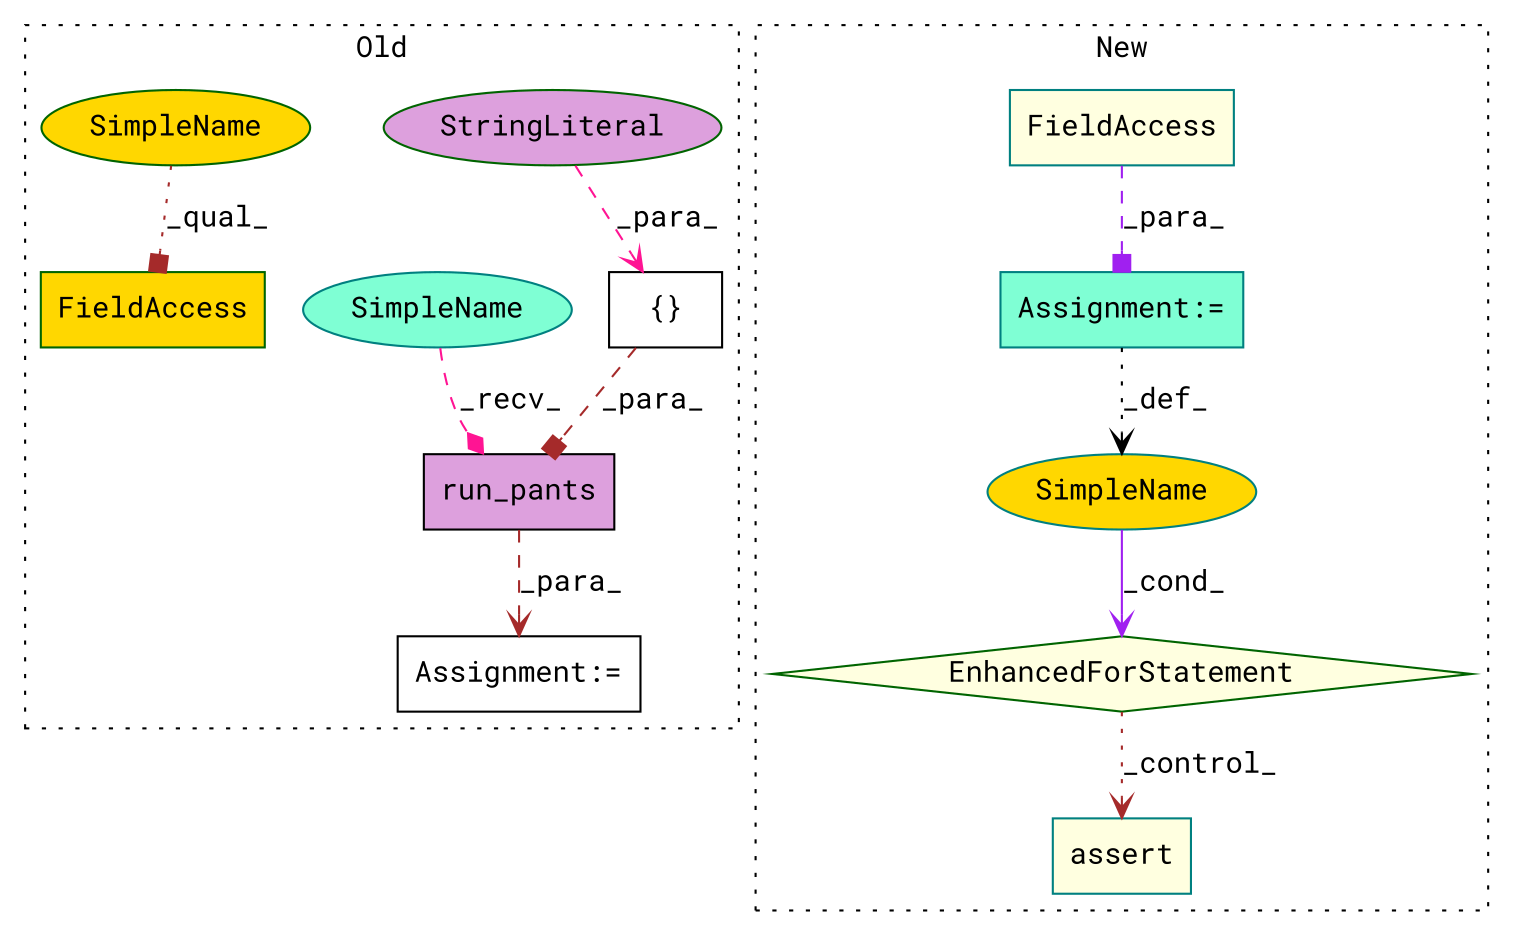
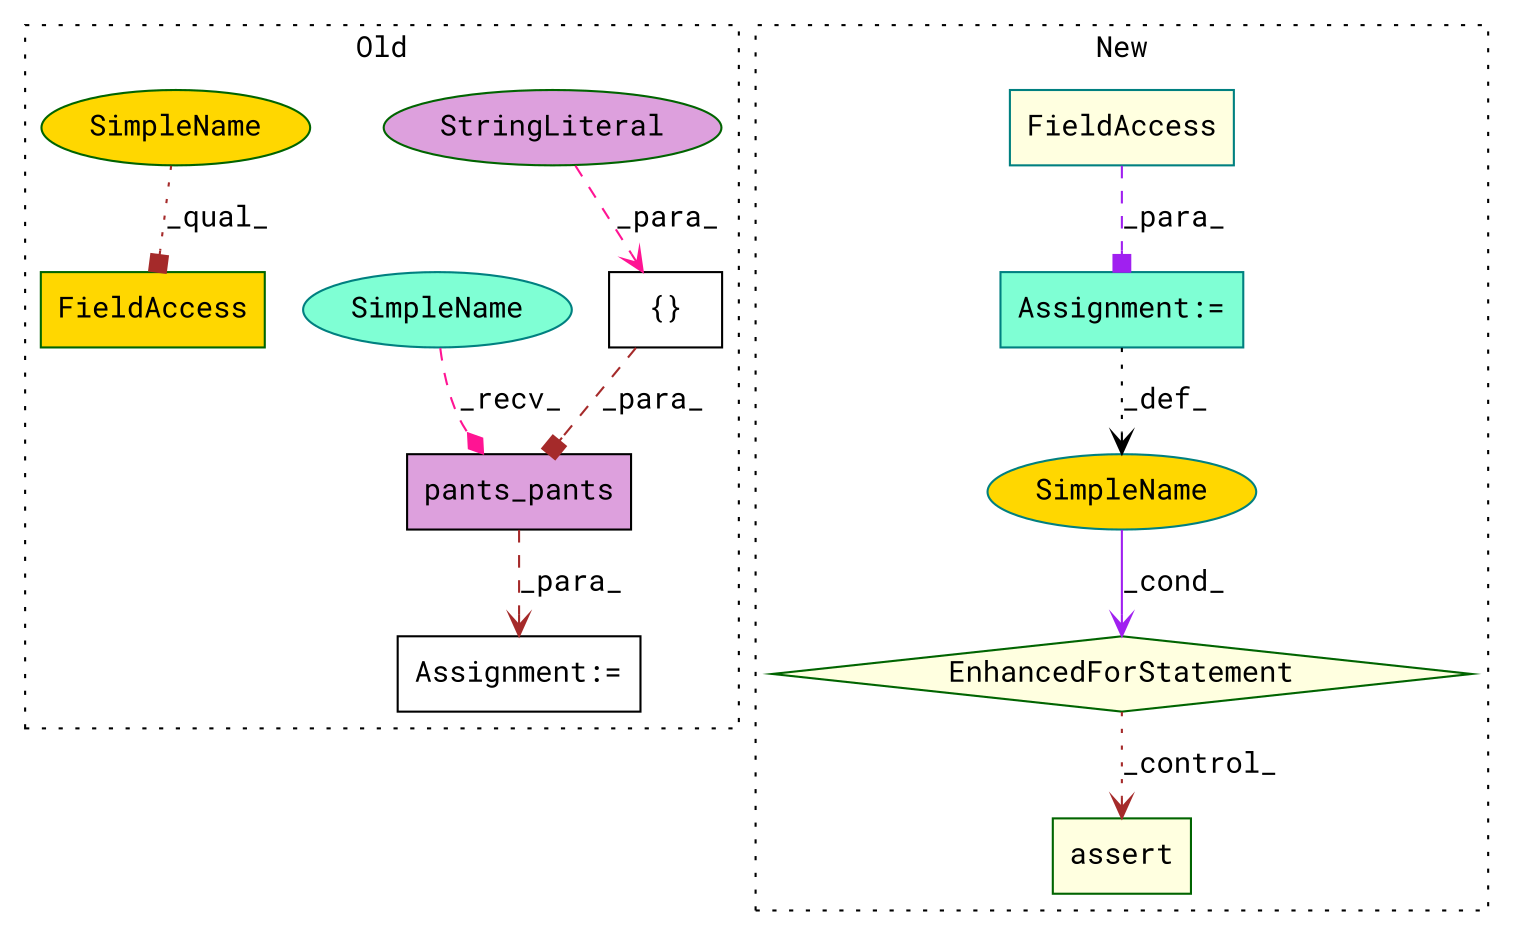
(519, 492) -> (519, 492)
(1122, 856) -> (1122, 856)
